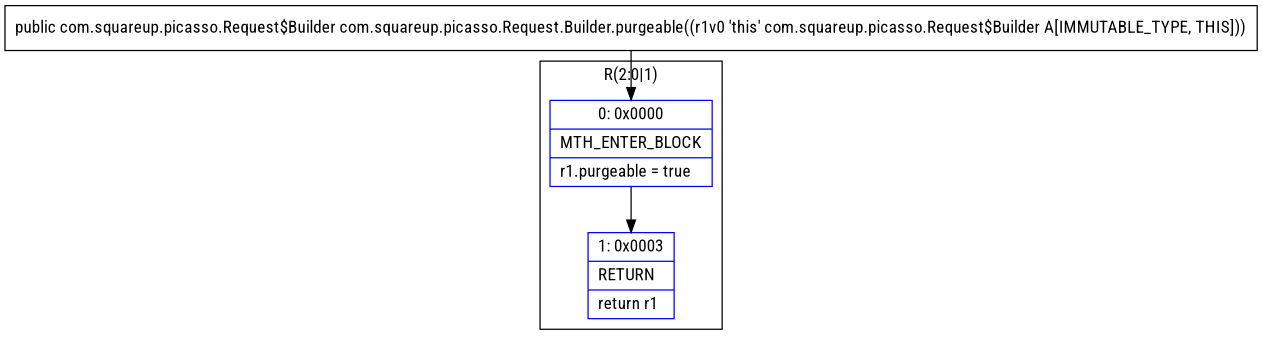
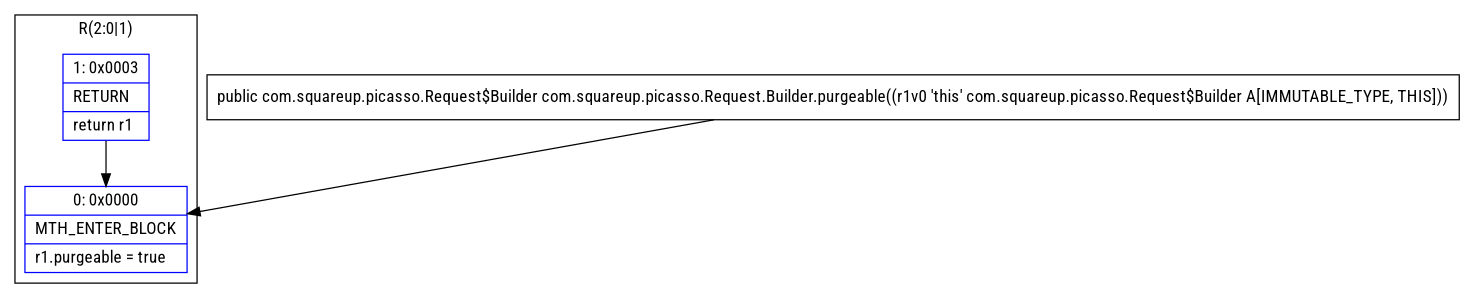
(631, 203) -> (106, 157)
